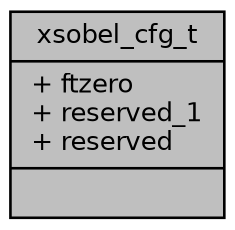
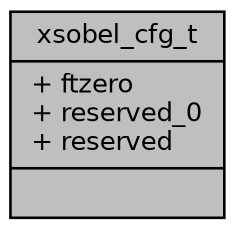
(117, 113) -> (117, 113)
